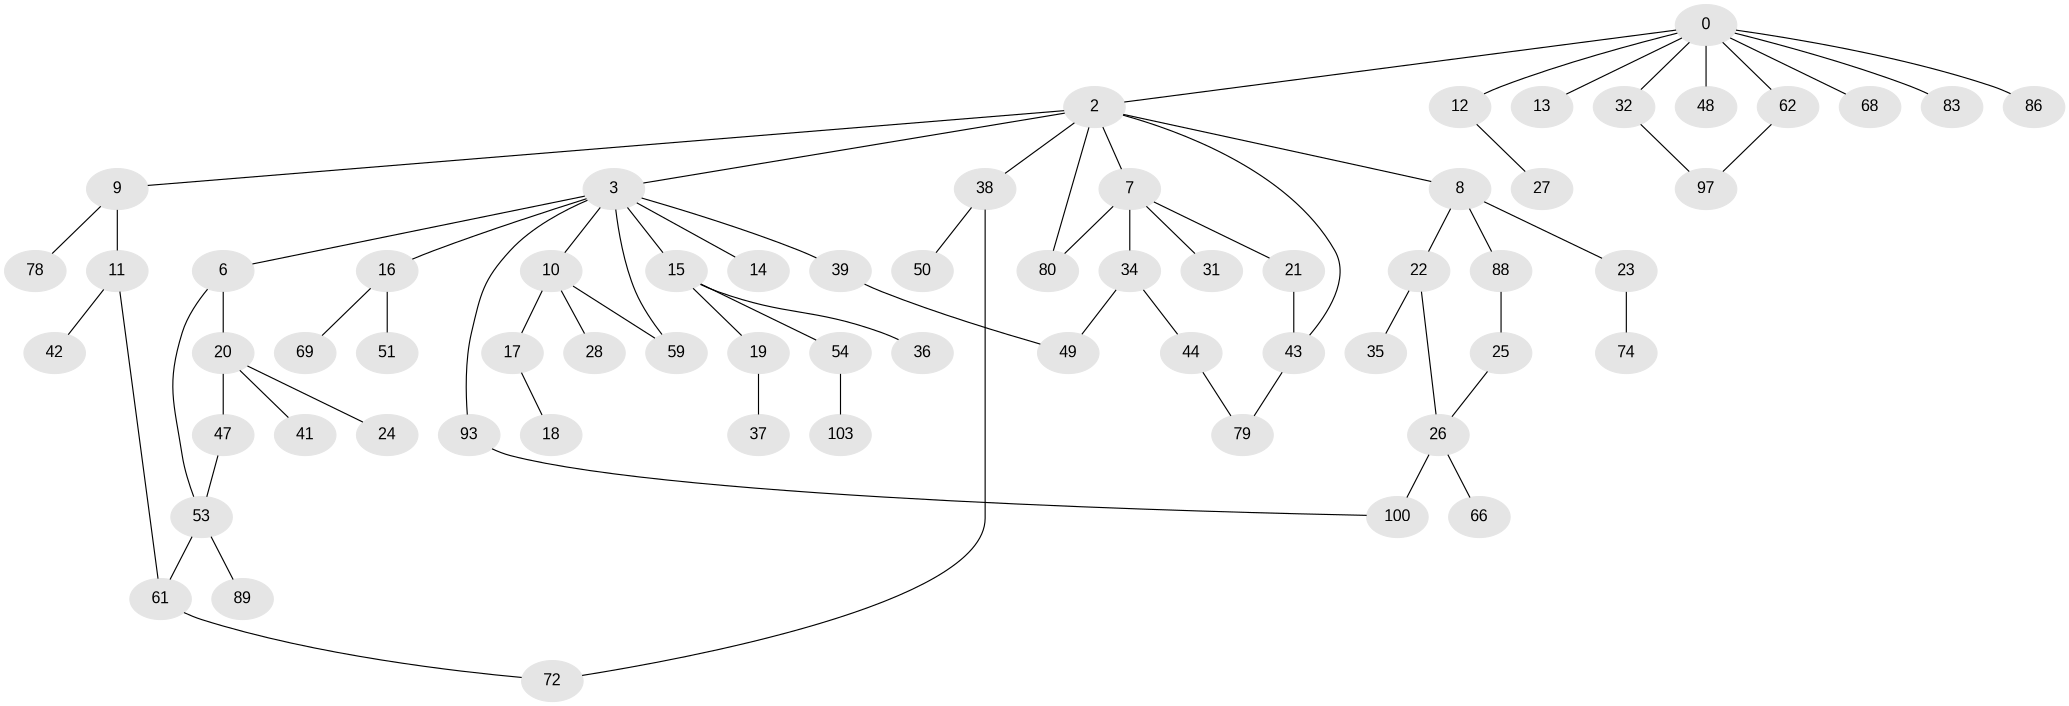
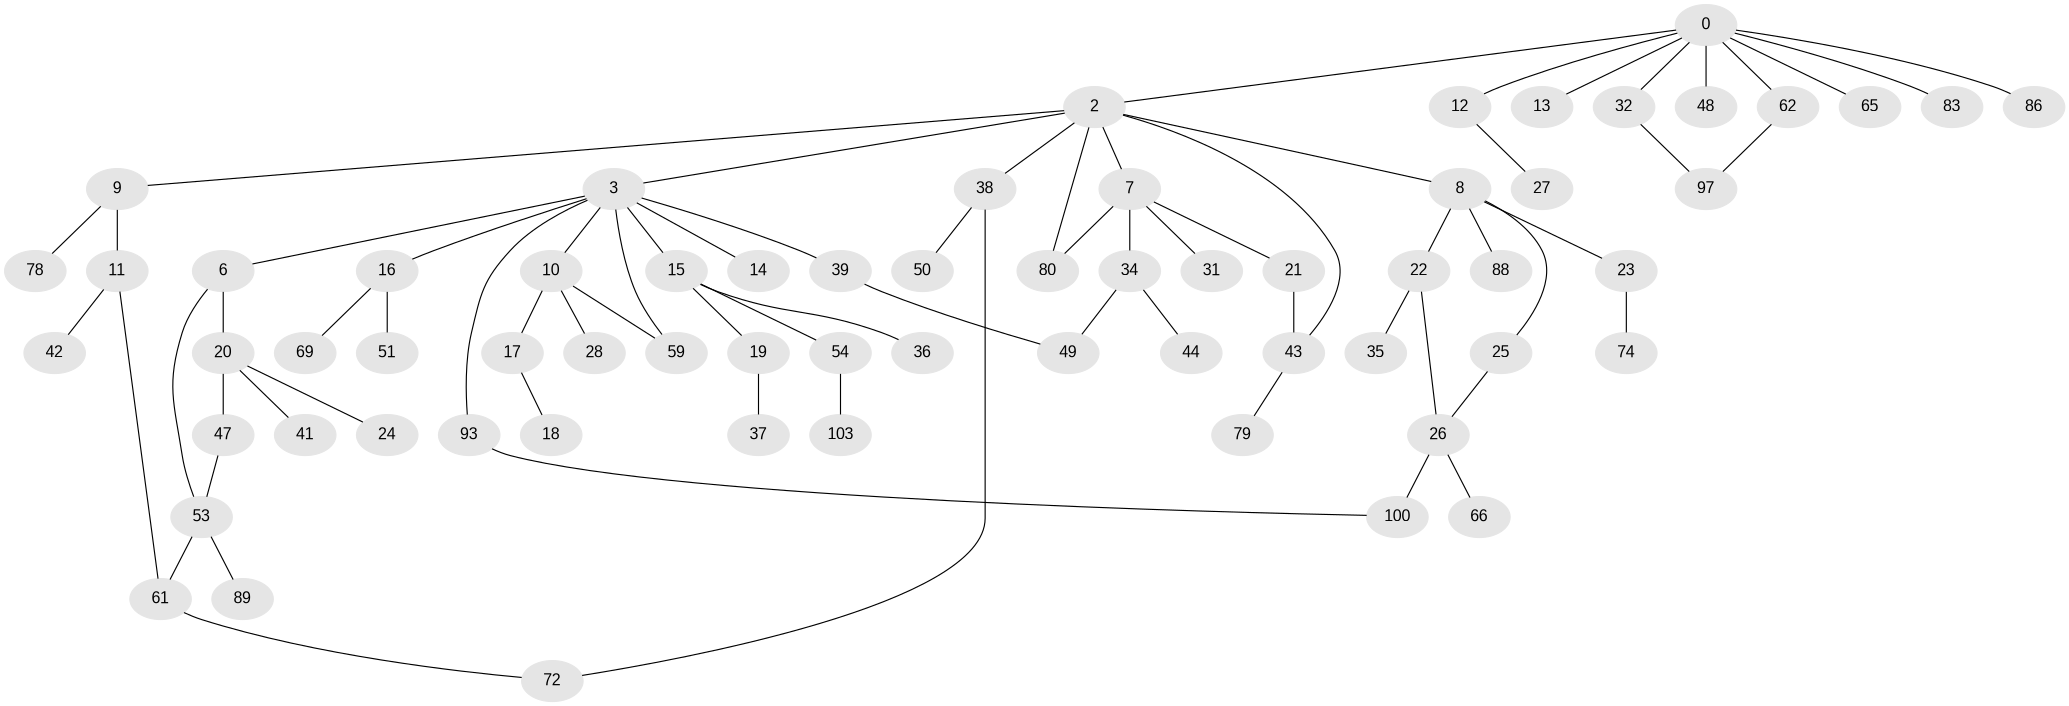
(1870, 107) -> (1870, 107)
(1501, 312) -> (1545, 258)
(1217, 394) -> none
